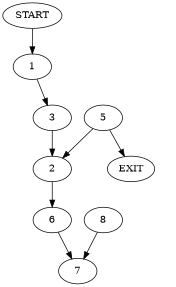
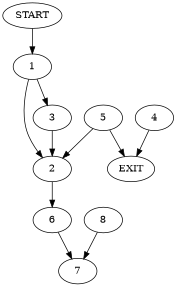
none -> (24, 117)
none -> (154, 118)
